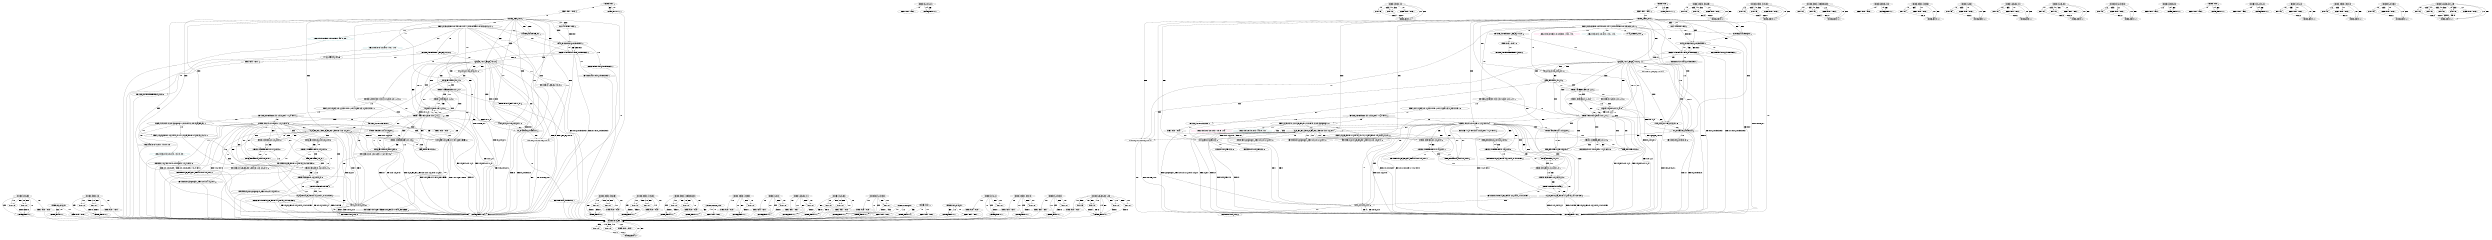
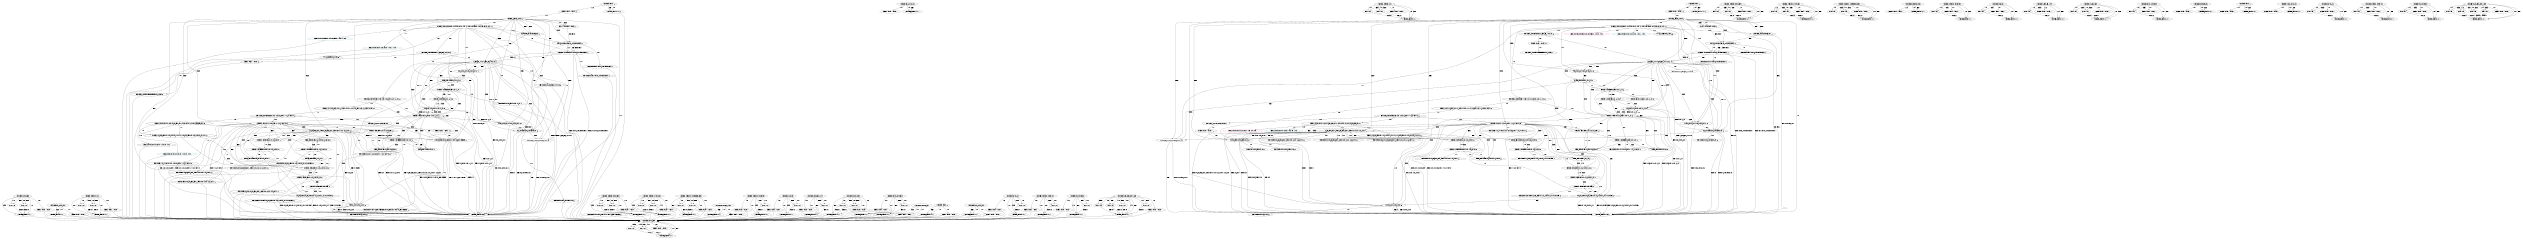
none -> (604, 215)
